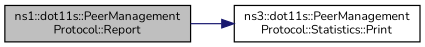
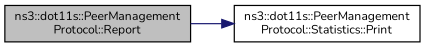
(98, 24) -> (98, 24)
